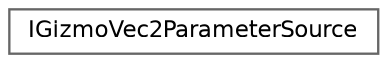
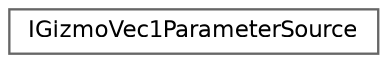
(194, 32) -> (194, 32)
